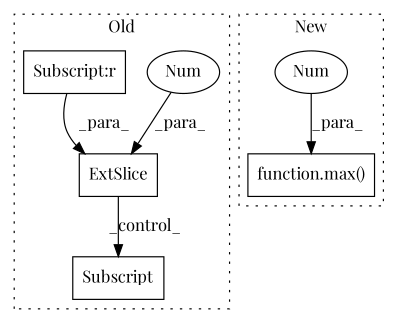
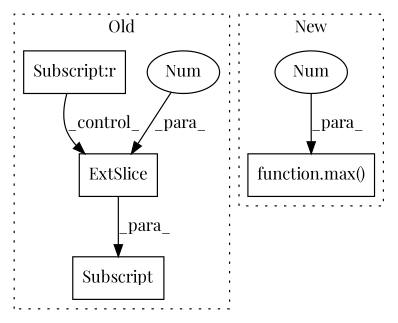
(104, 124) -> (104, 124)
(145, 227) -> (145, 227)
